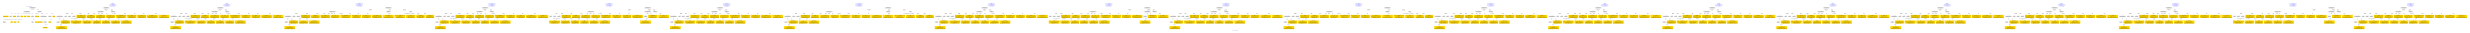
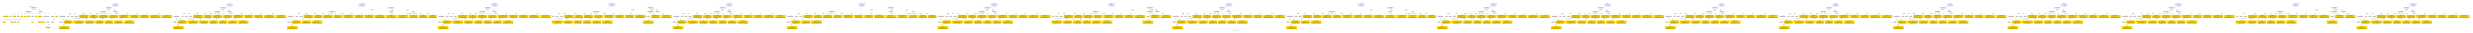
none -> (36, 16)
(4, 22) -> (4, 22)
(15, 22) -> (15, 22)
(33, 22) -> (33, 22)
(50, 22) -> (53, 22)
